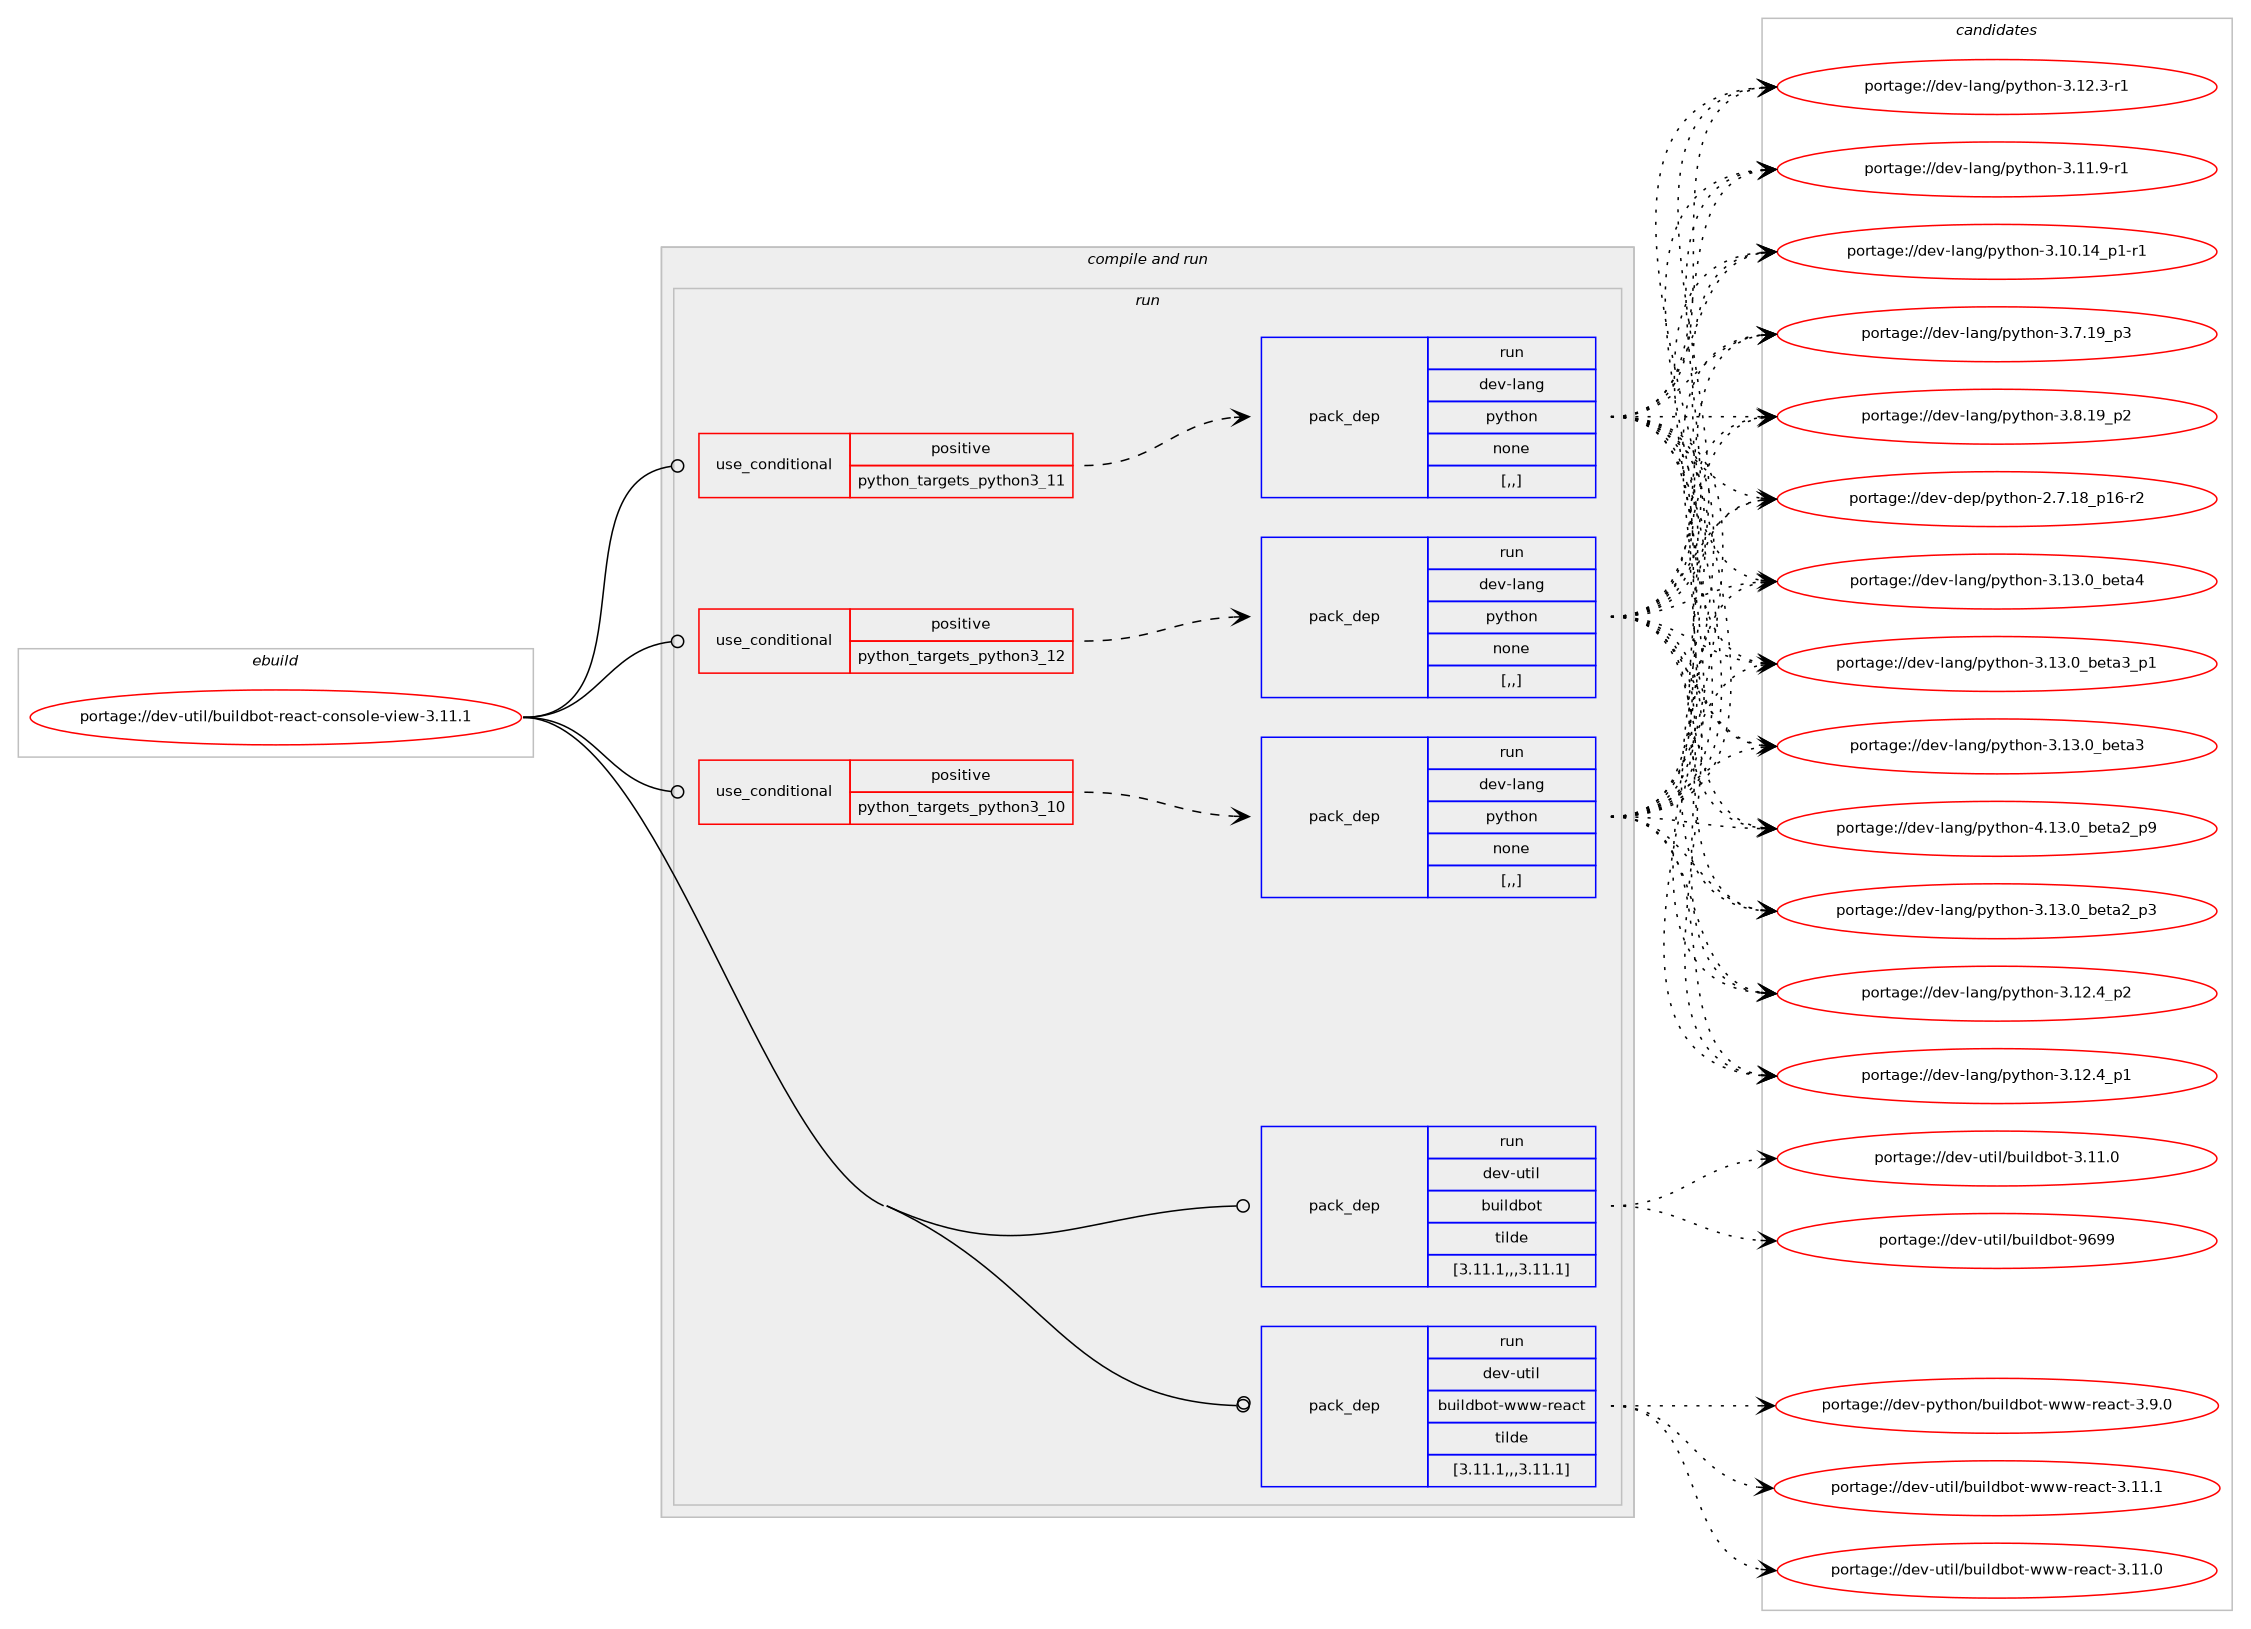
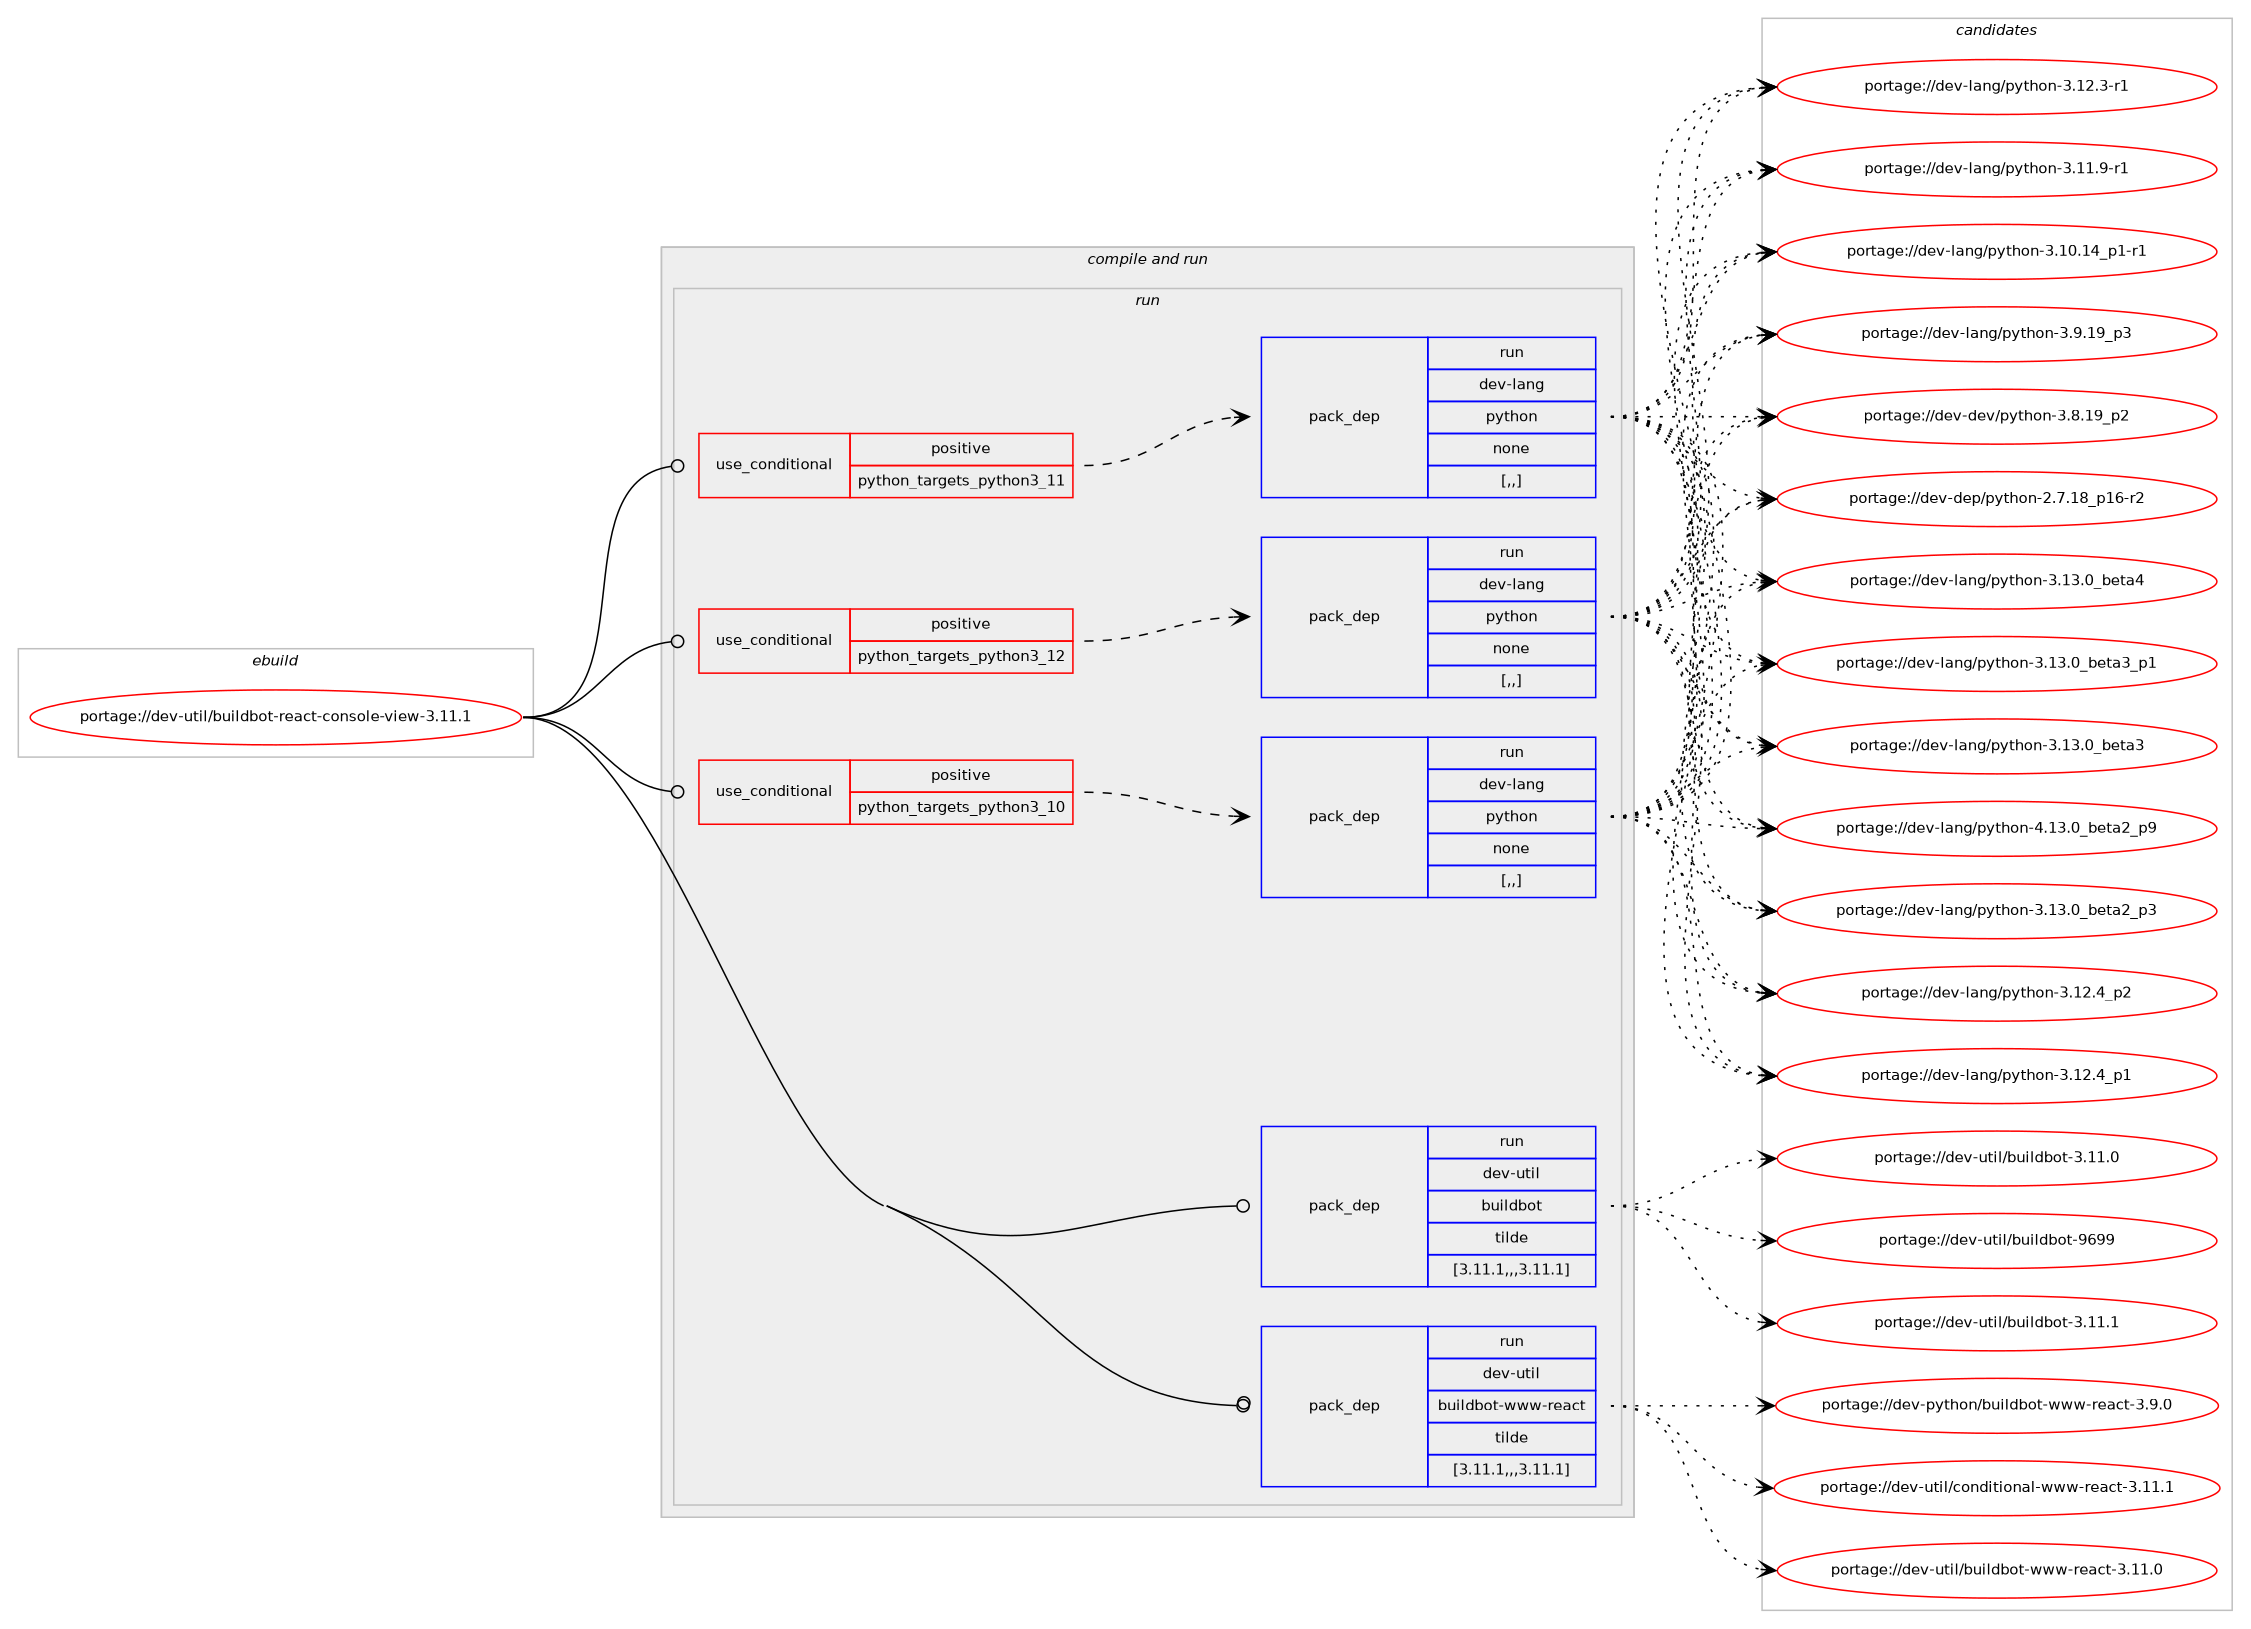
(1997, 334) -> (1997, 334)
(1997, 417) -> (1997, 417)
none -> (1997, 1323)
(1997, 1488) -> (1997, 1488)
